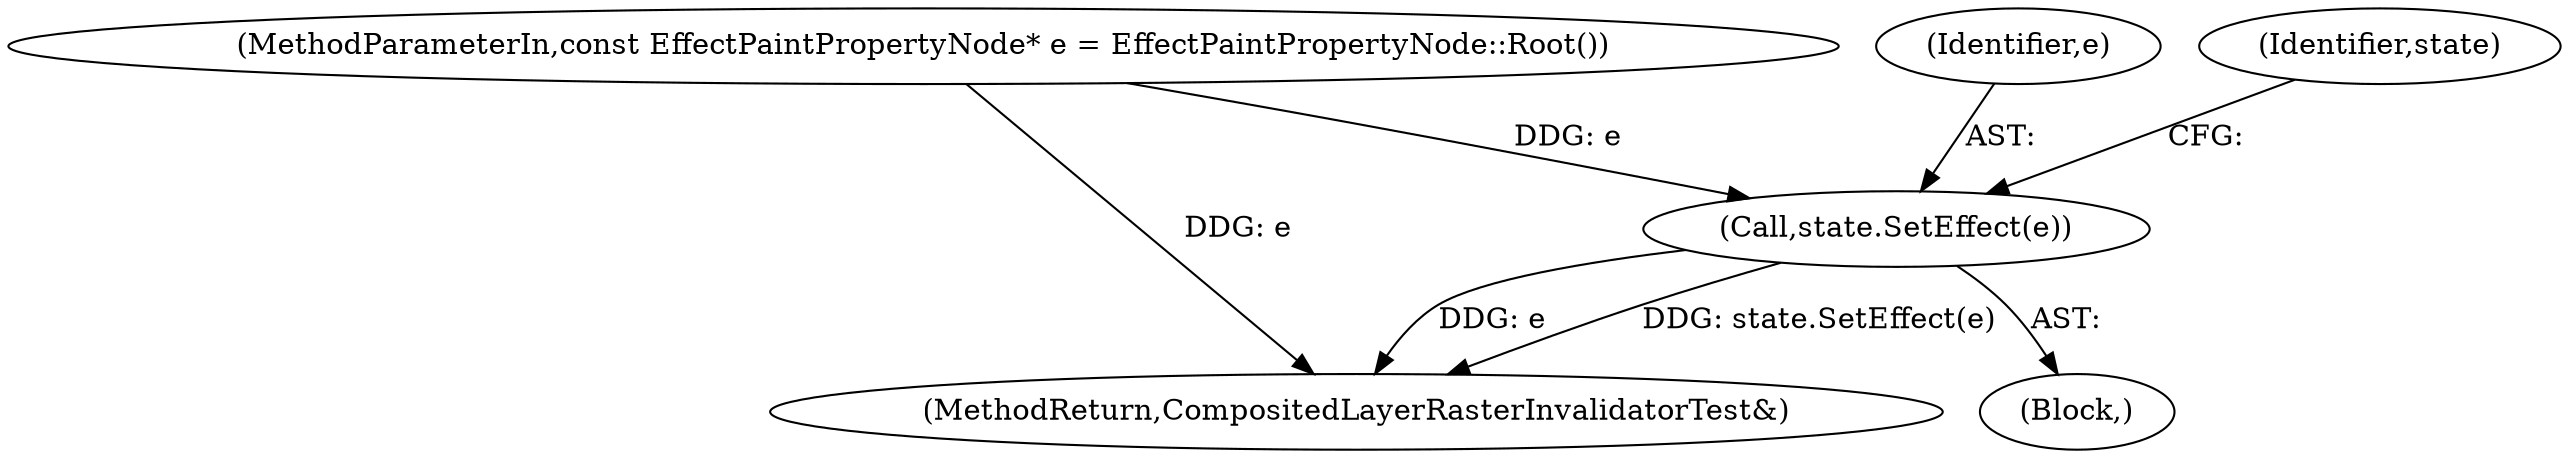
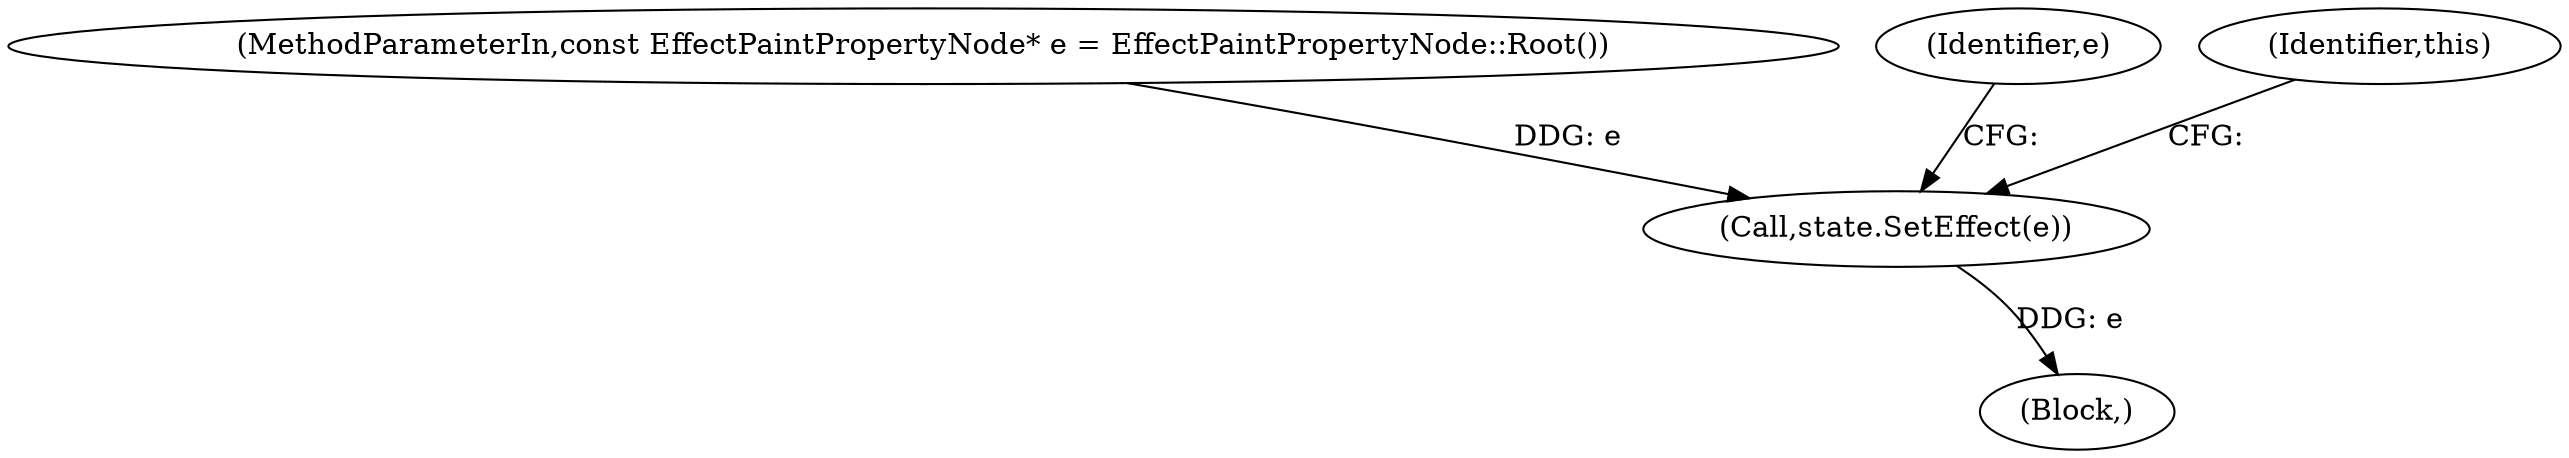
(2380, 46) -> (2380, 46)
(2006, 138) -> (2006, 138)
(2071, 320) -> (2071, 320)
(1356, 412) -> none
